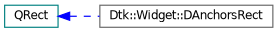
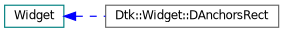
(31, 16) -> (34, 16)
